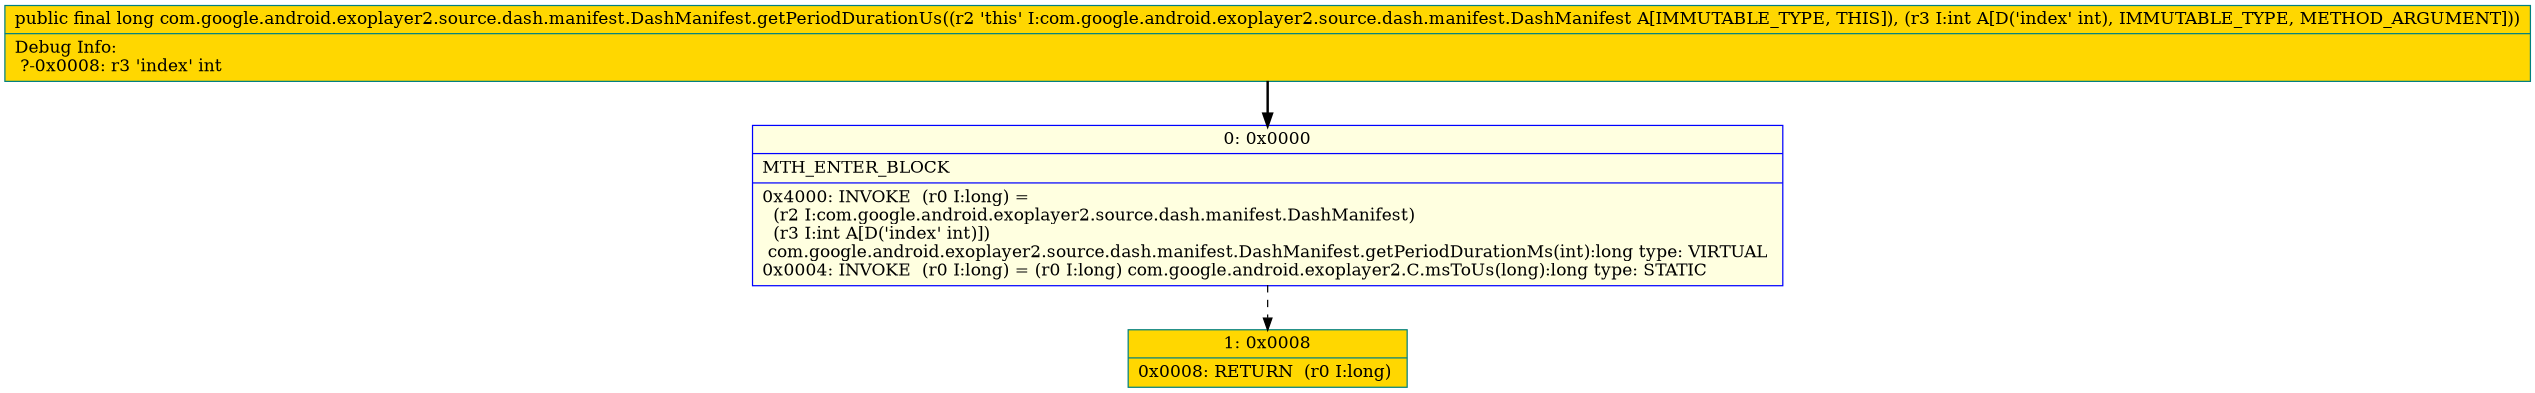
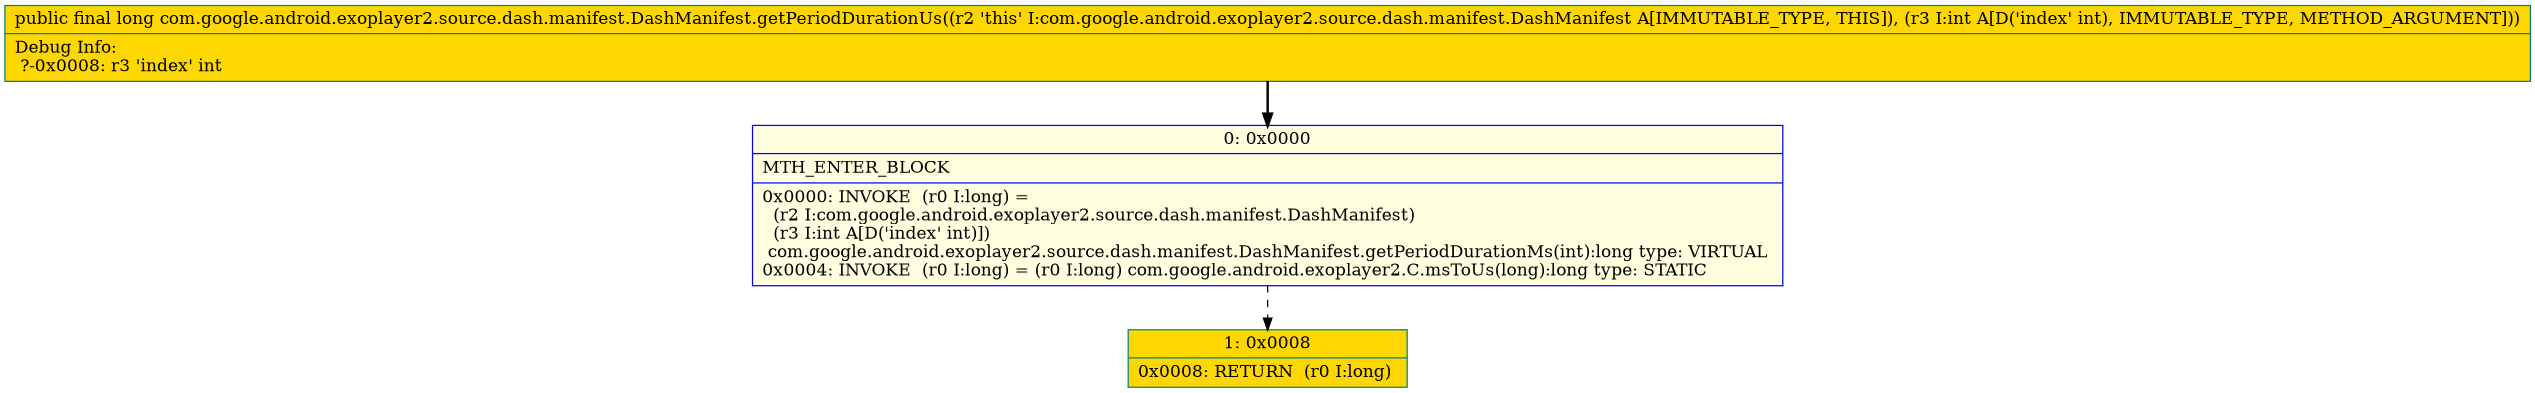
(899, 197) -> (899, 197)
